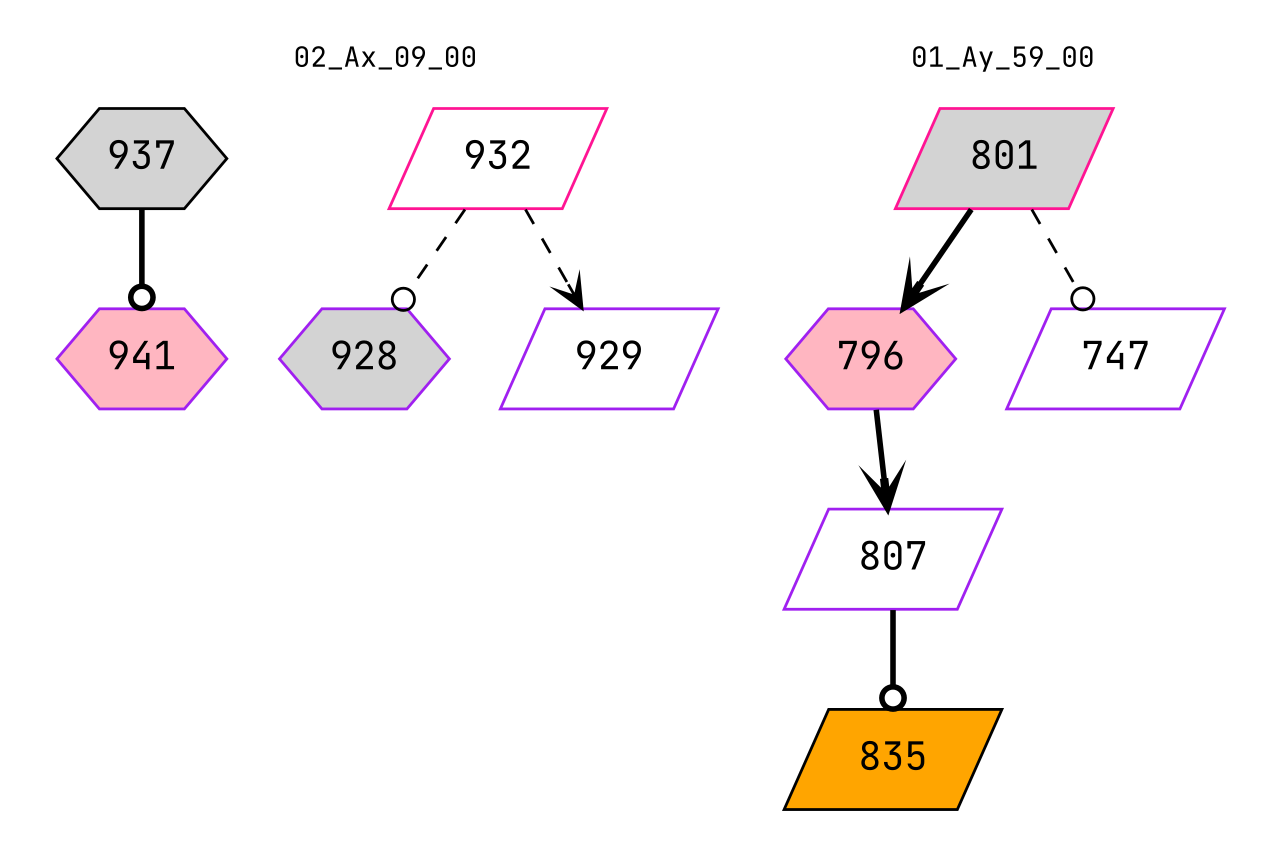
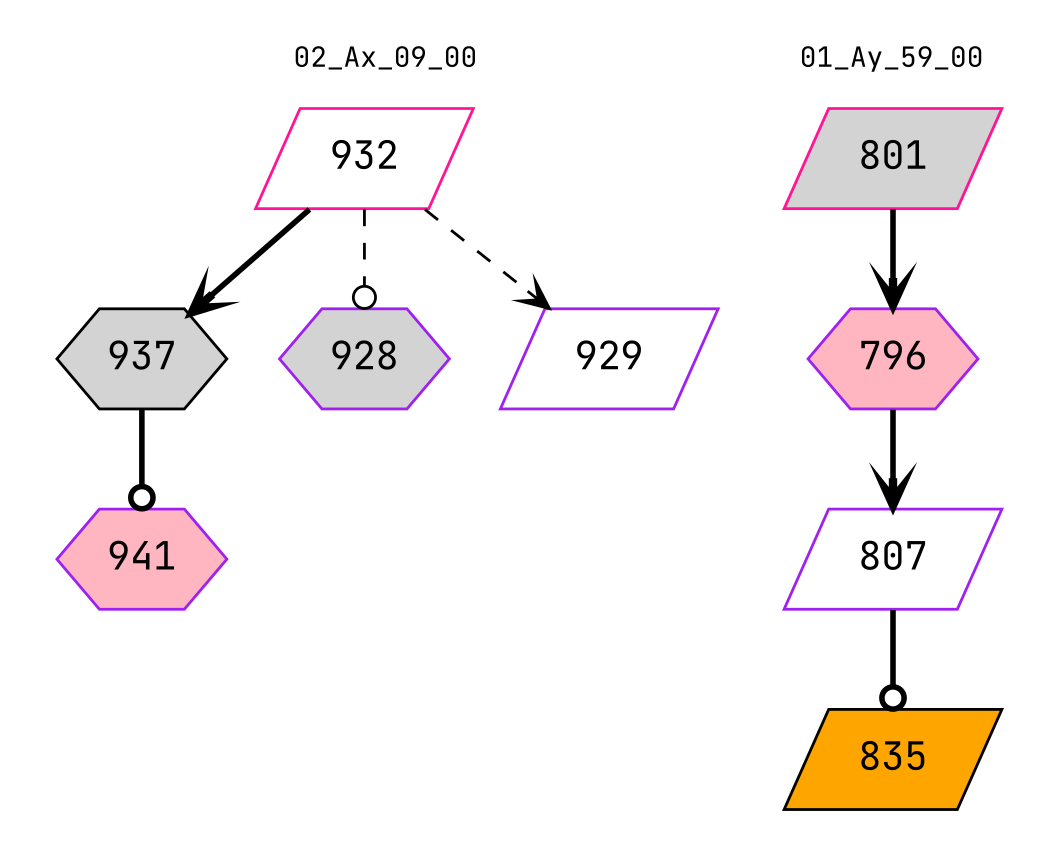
none -> (260, 253)
(1116, 359) -> none
